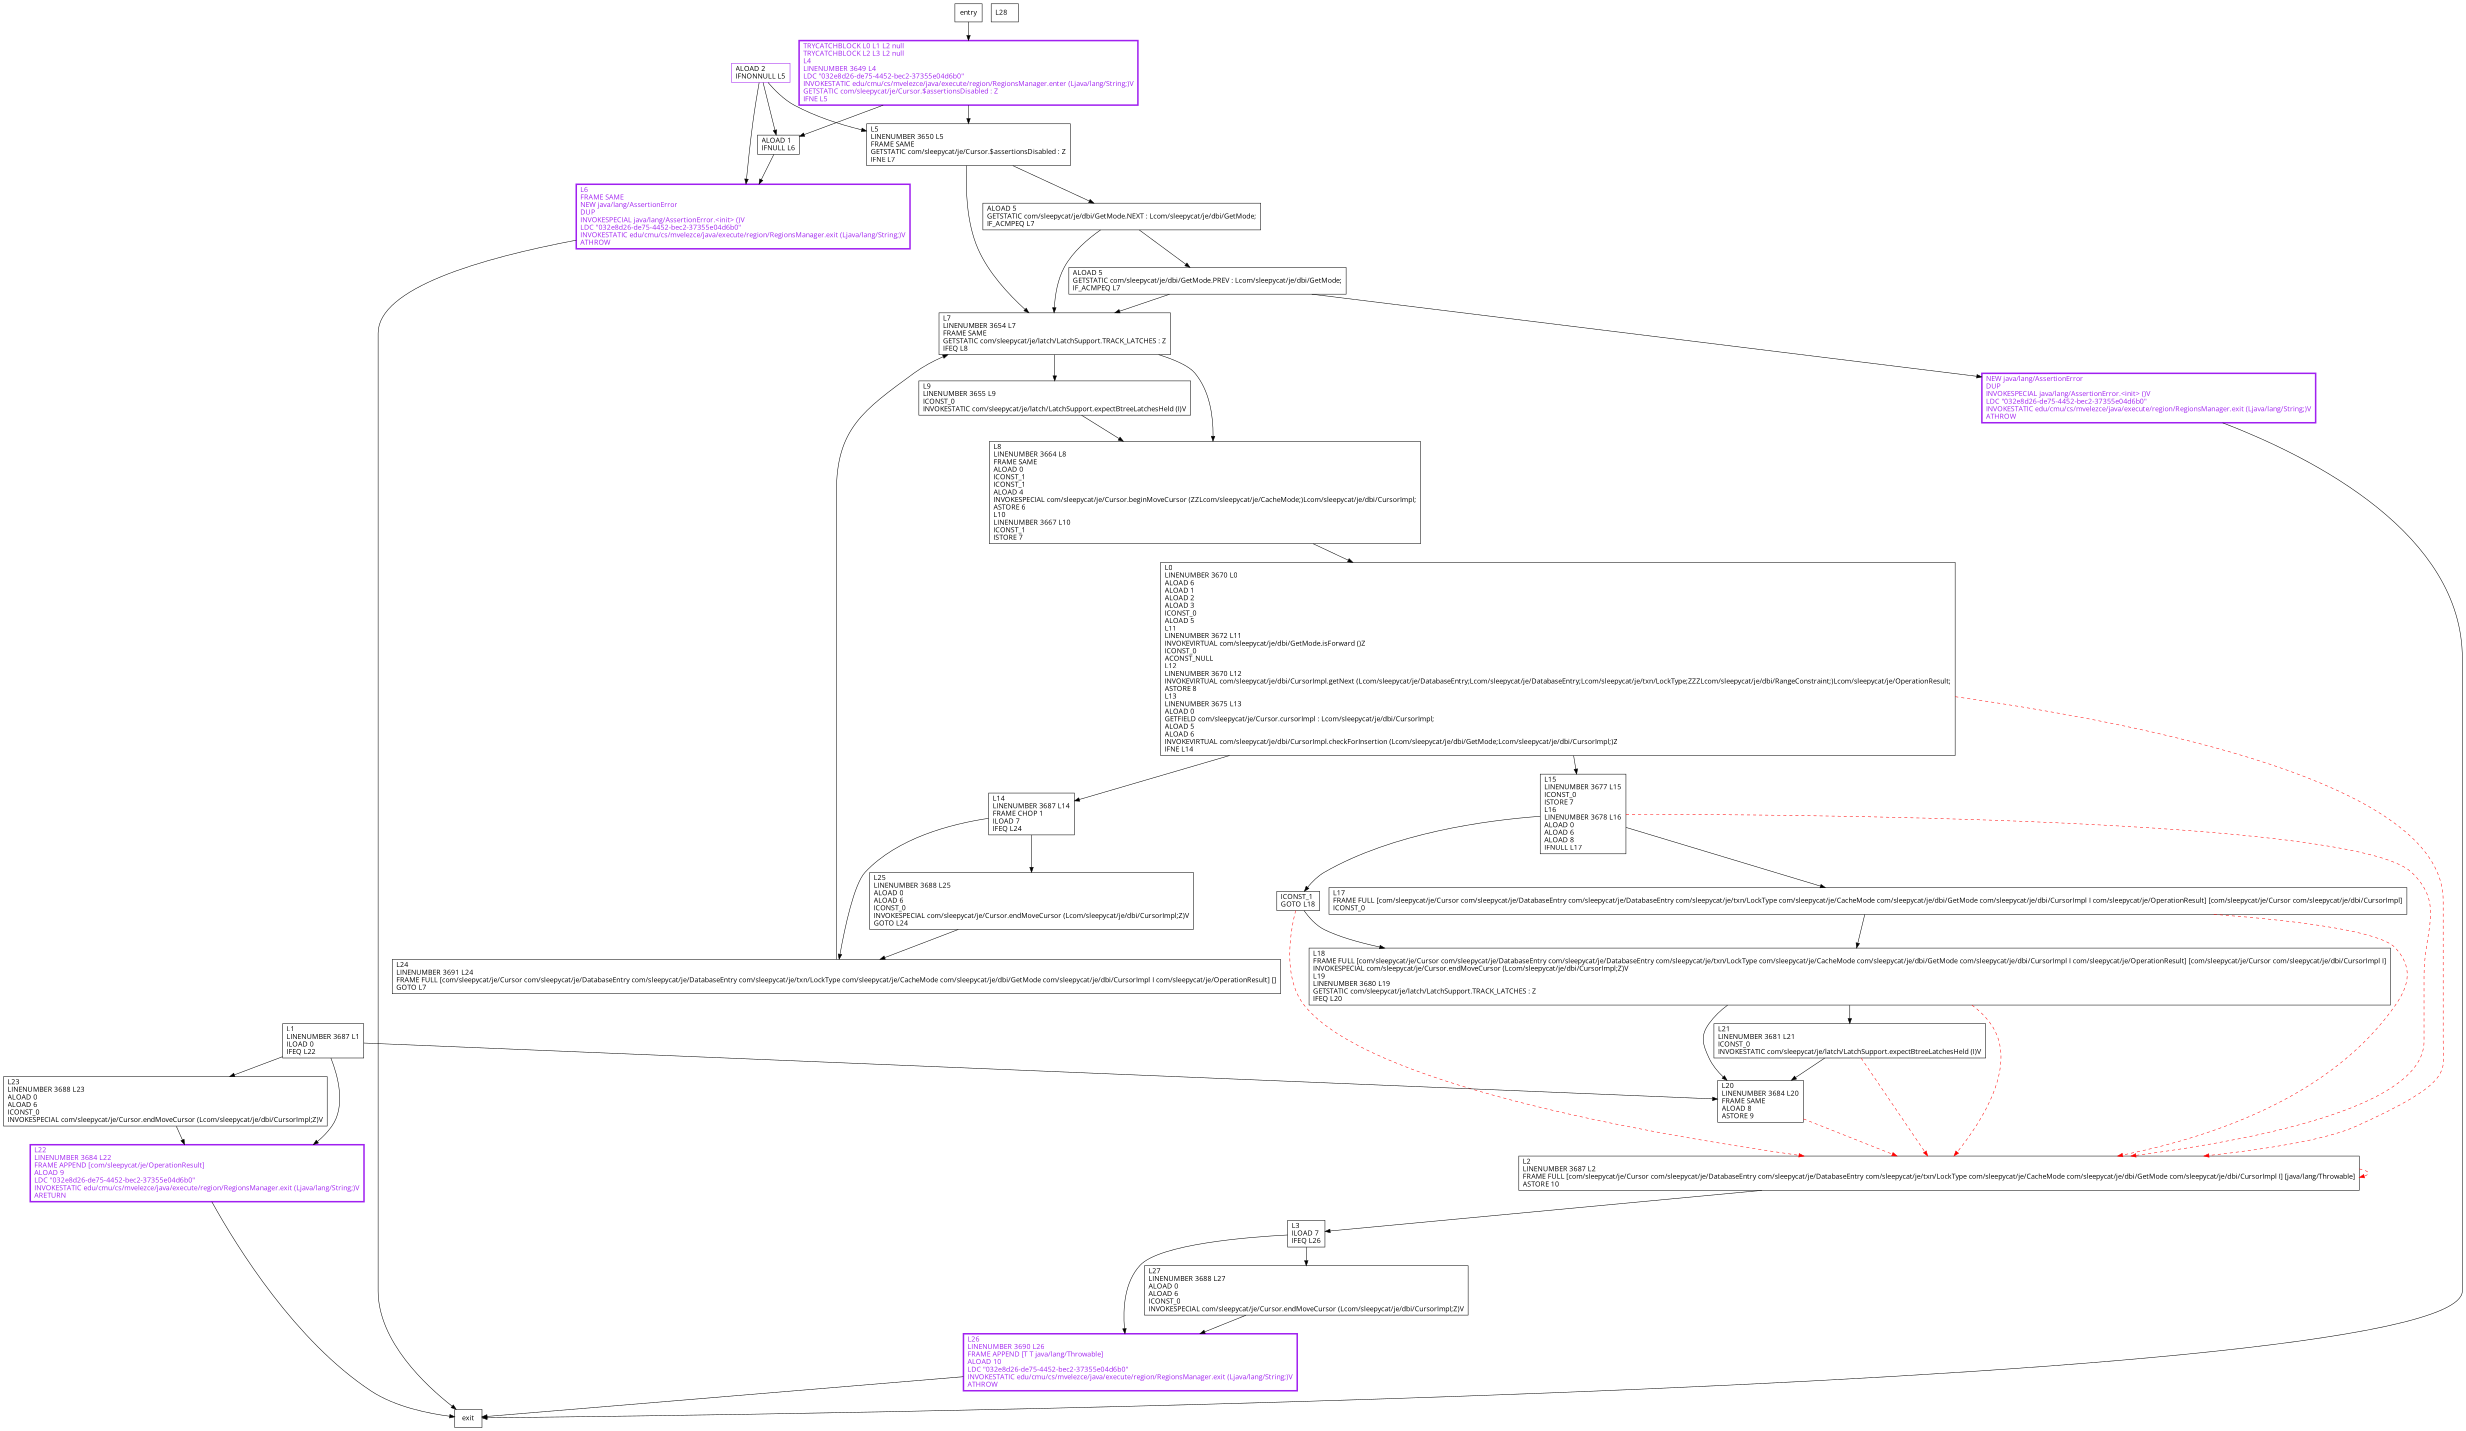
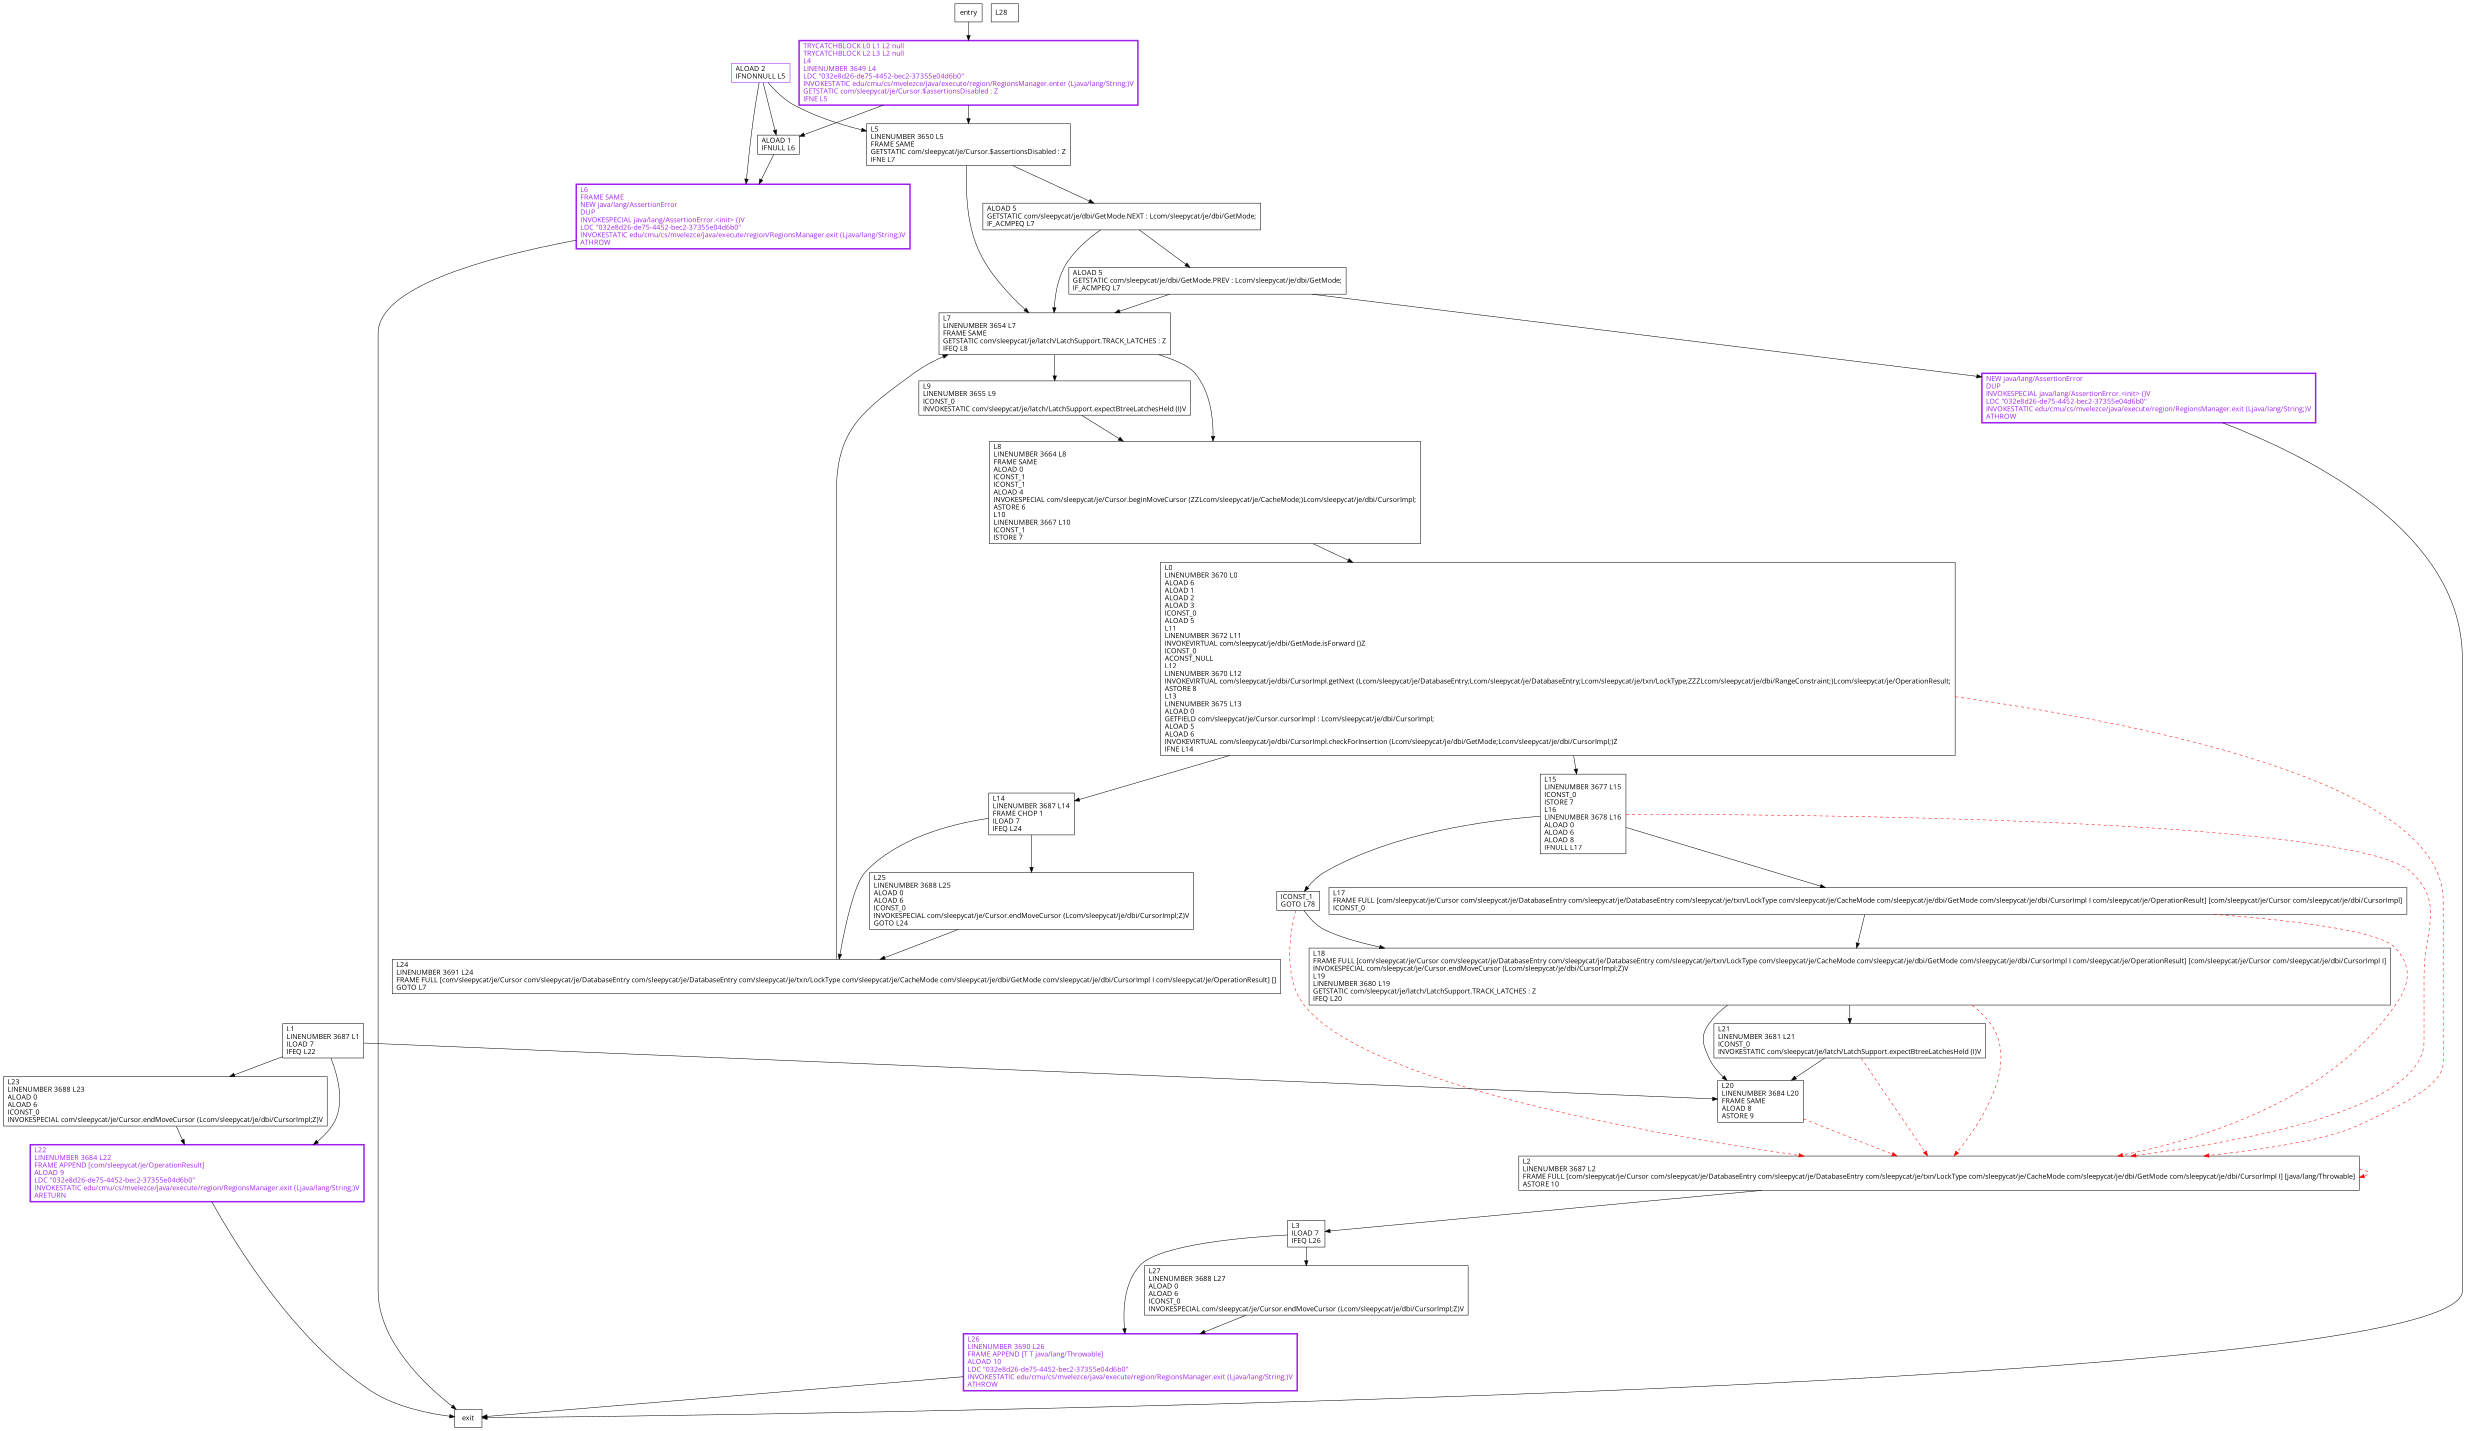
(1298, 901) -> (1298, 901)
(323, 1041) -> (323, 1041)
